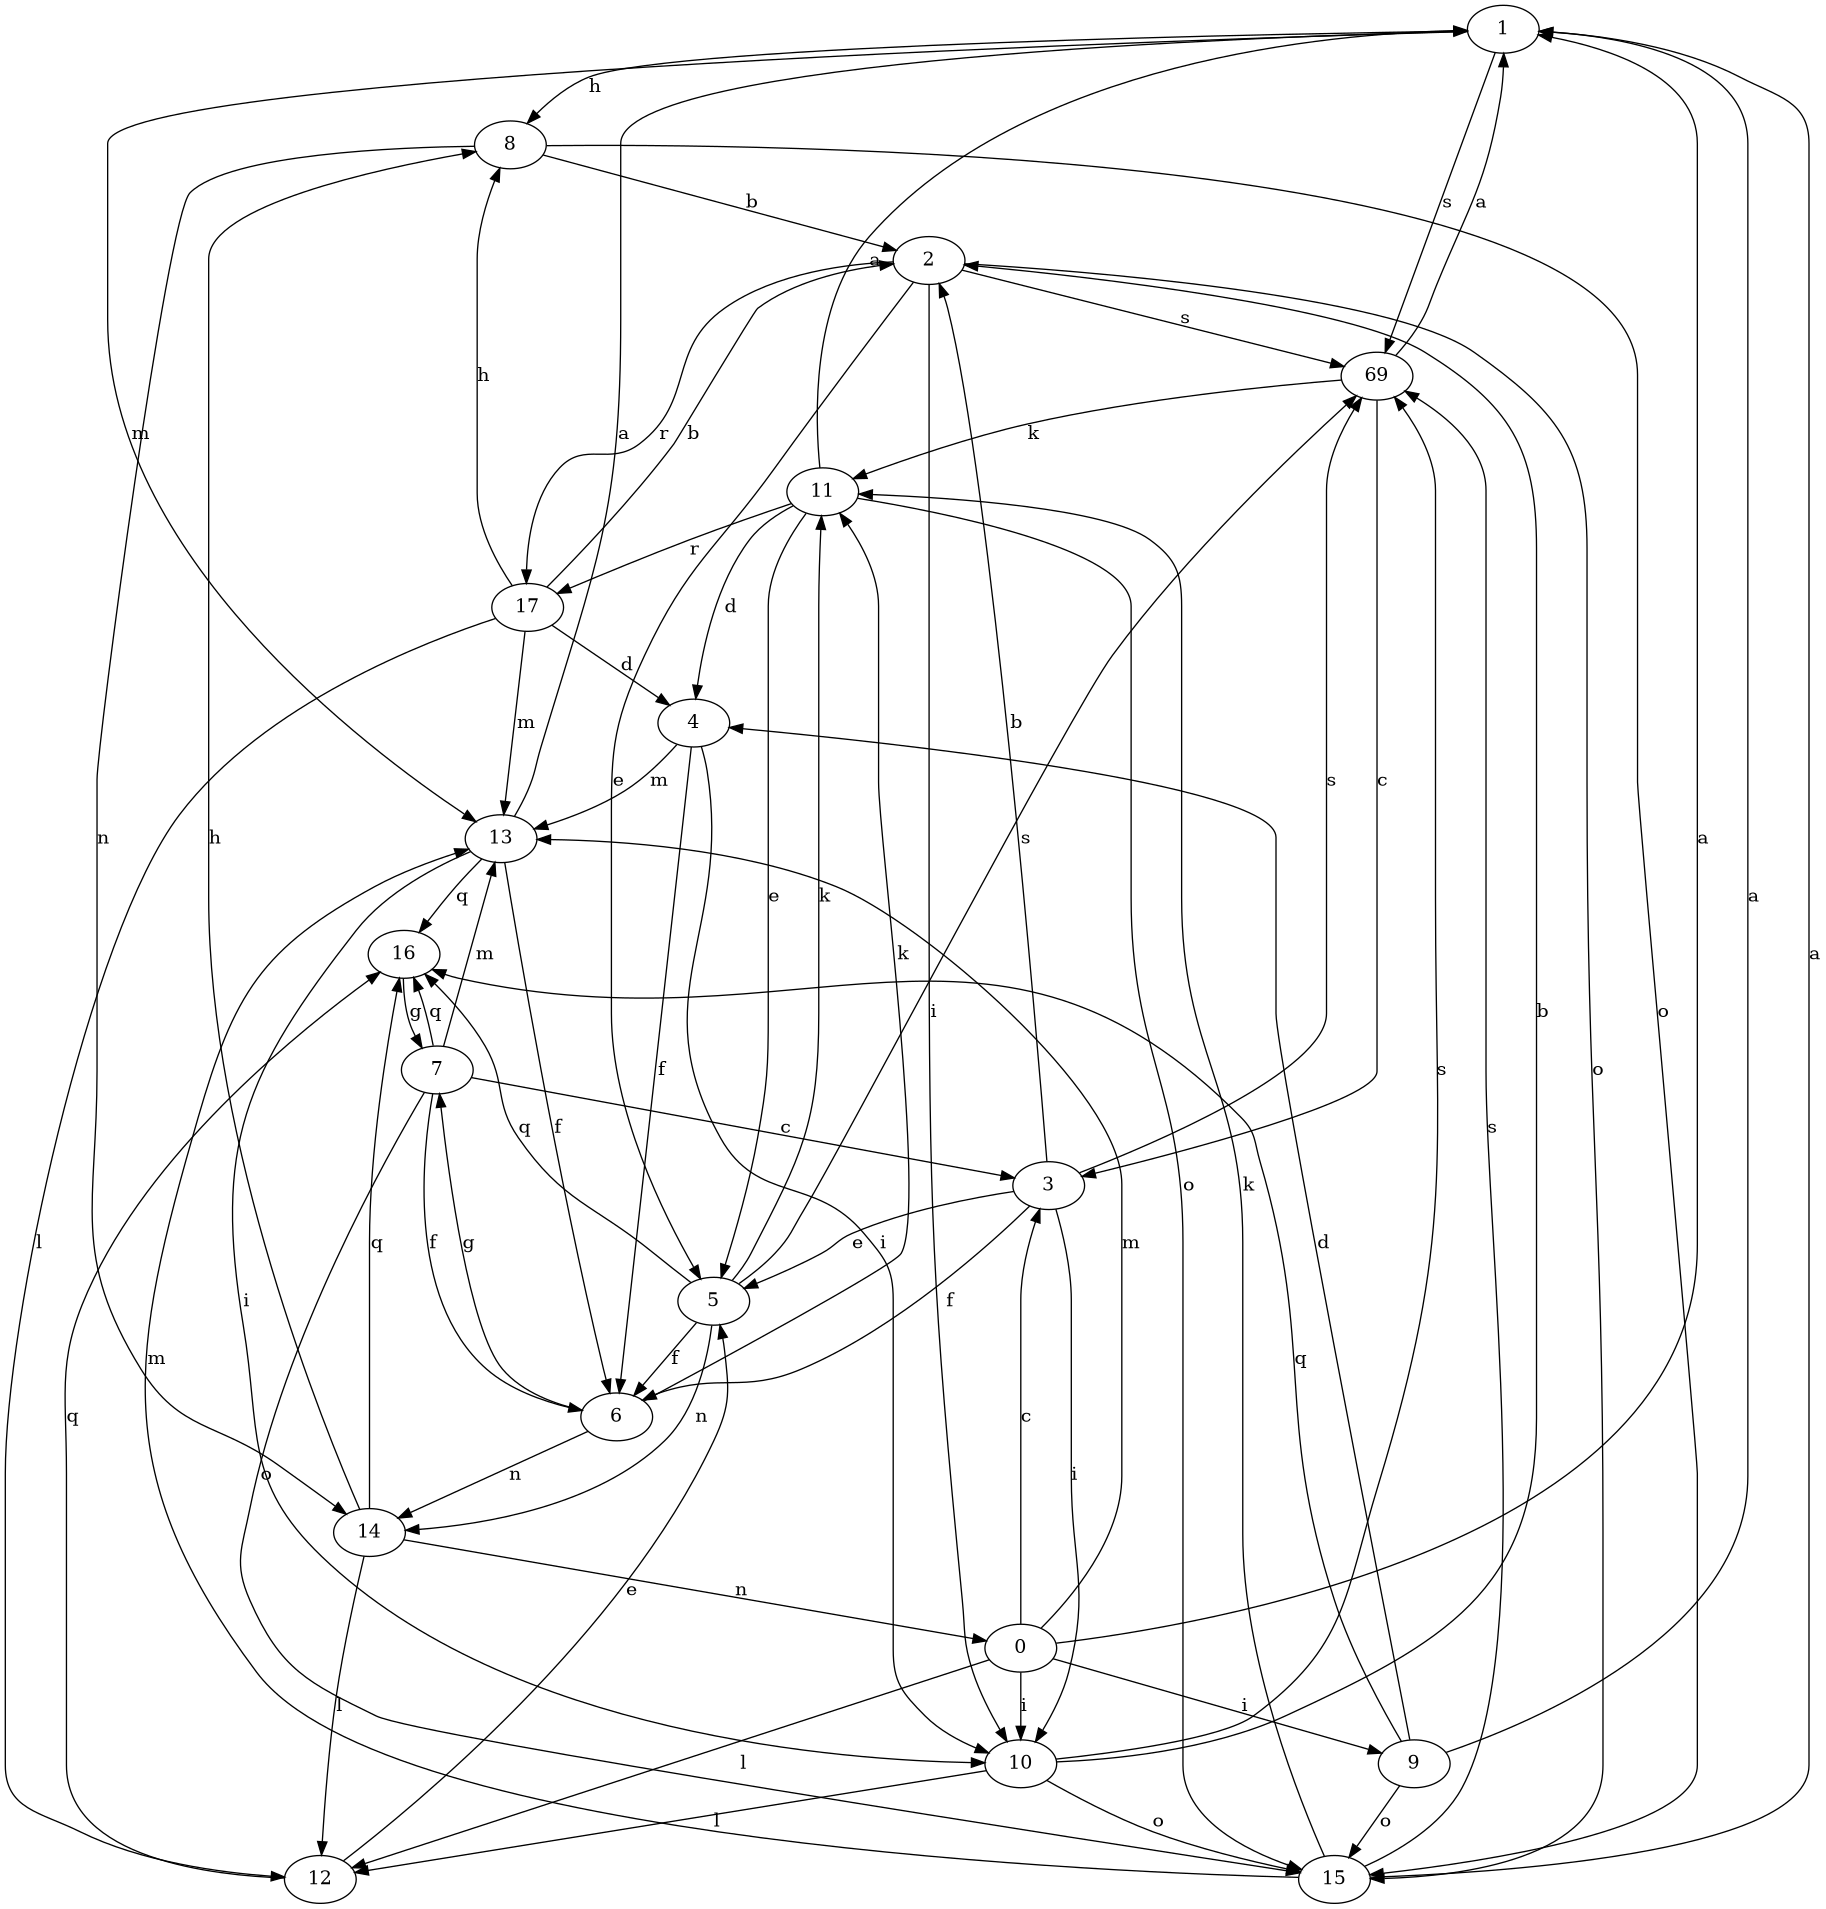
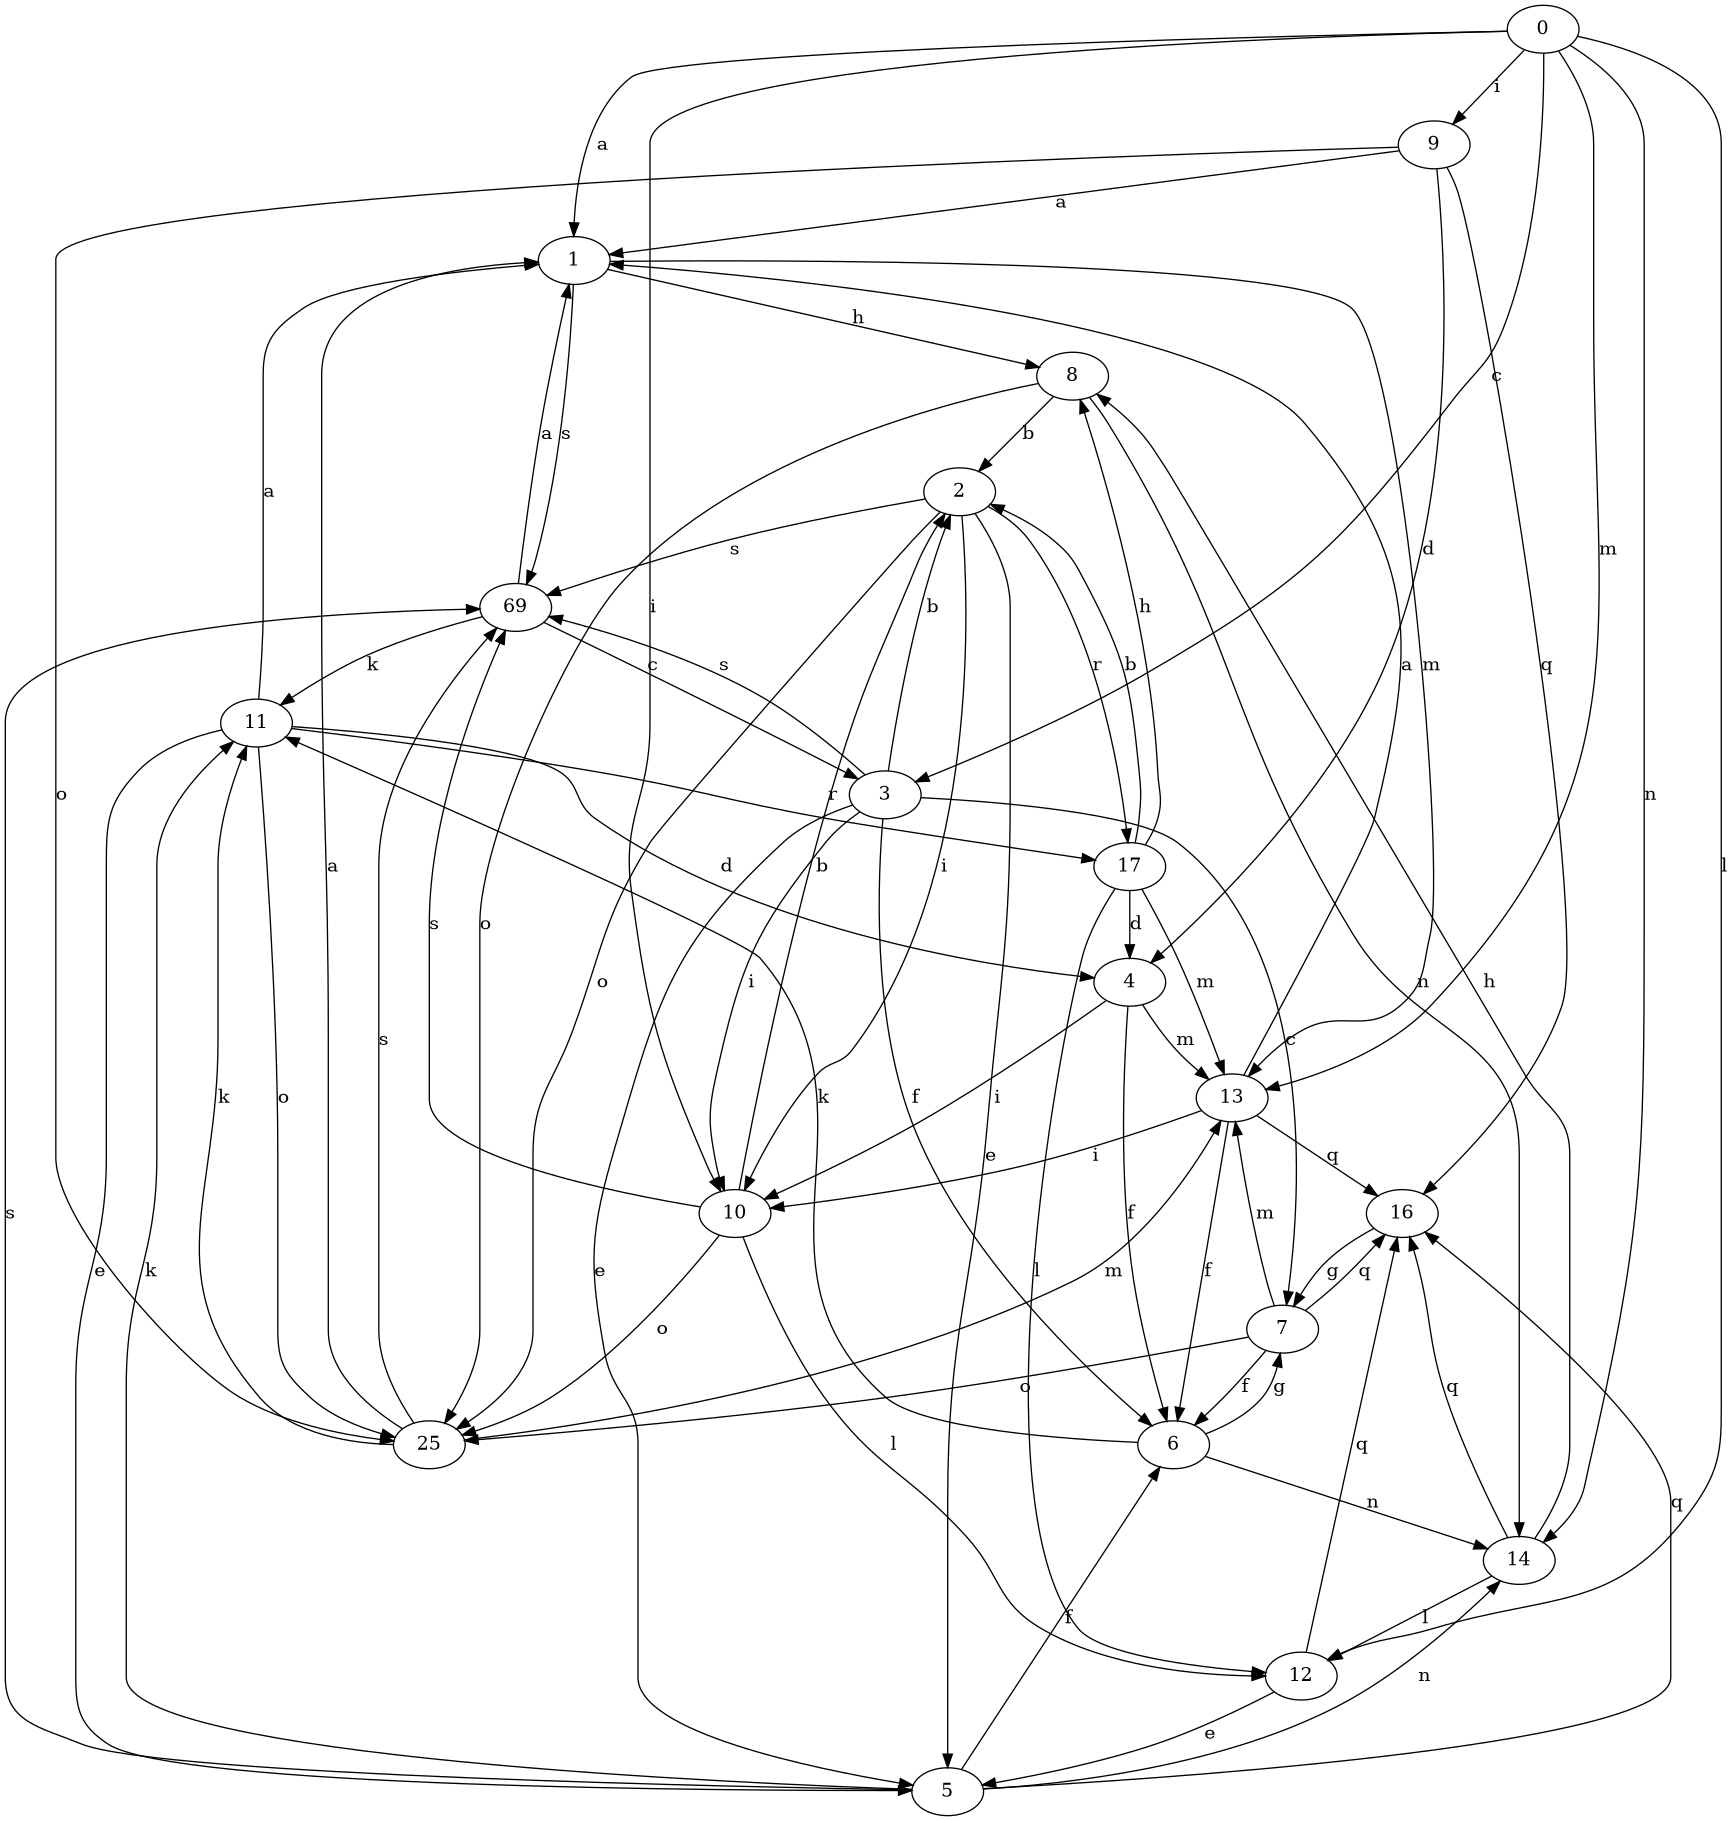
(736, 1127) -> (1246, 927)
(689, 1589) -> (1644, 782)
(1334, 1879) -> (429, 1445)
